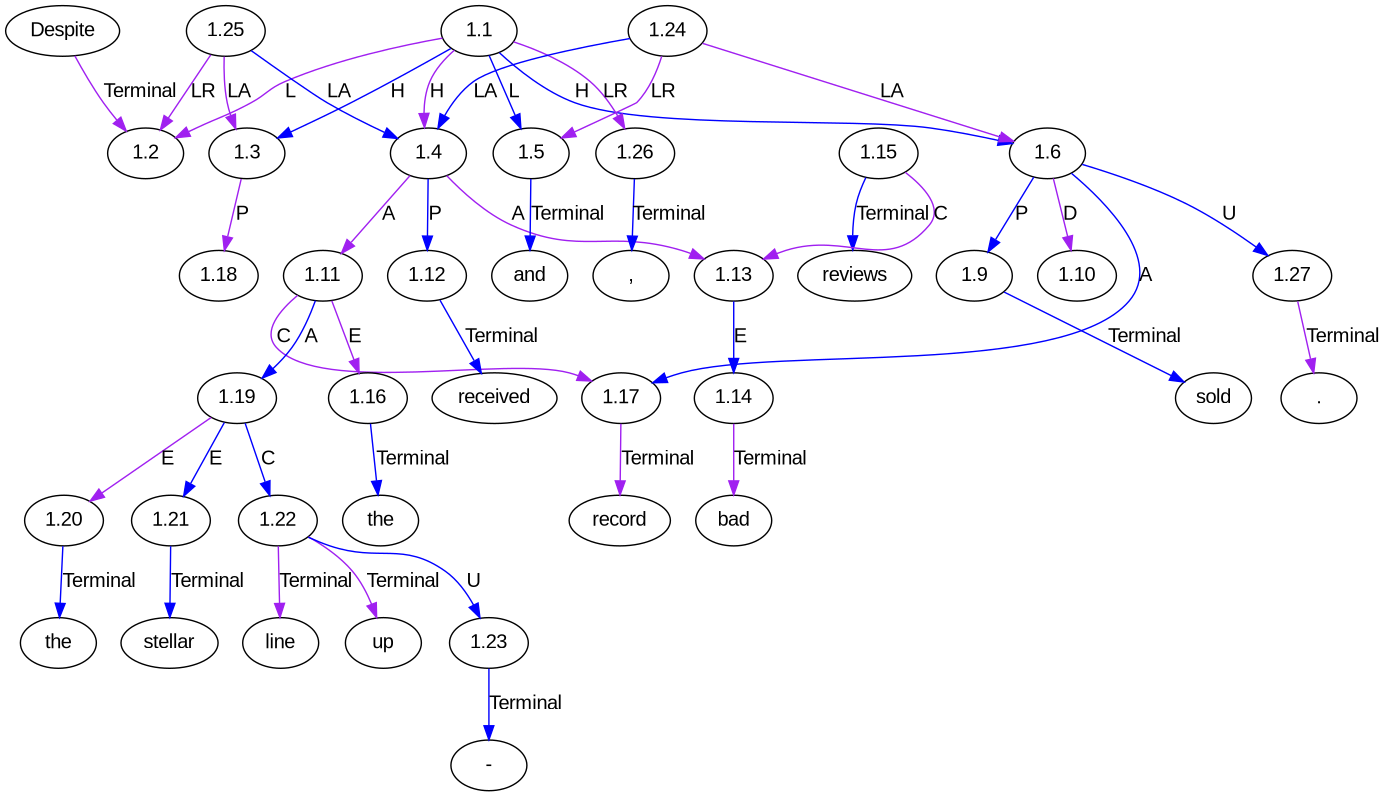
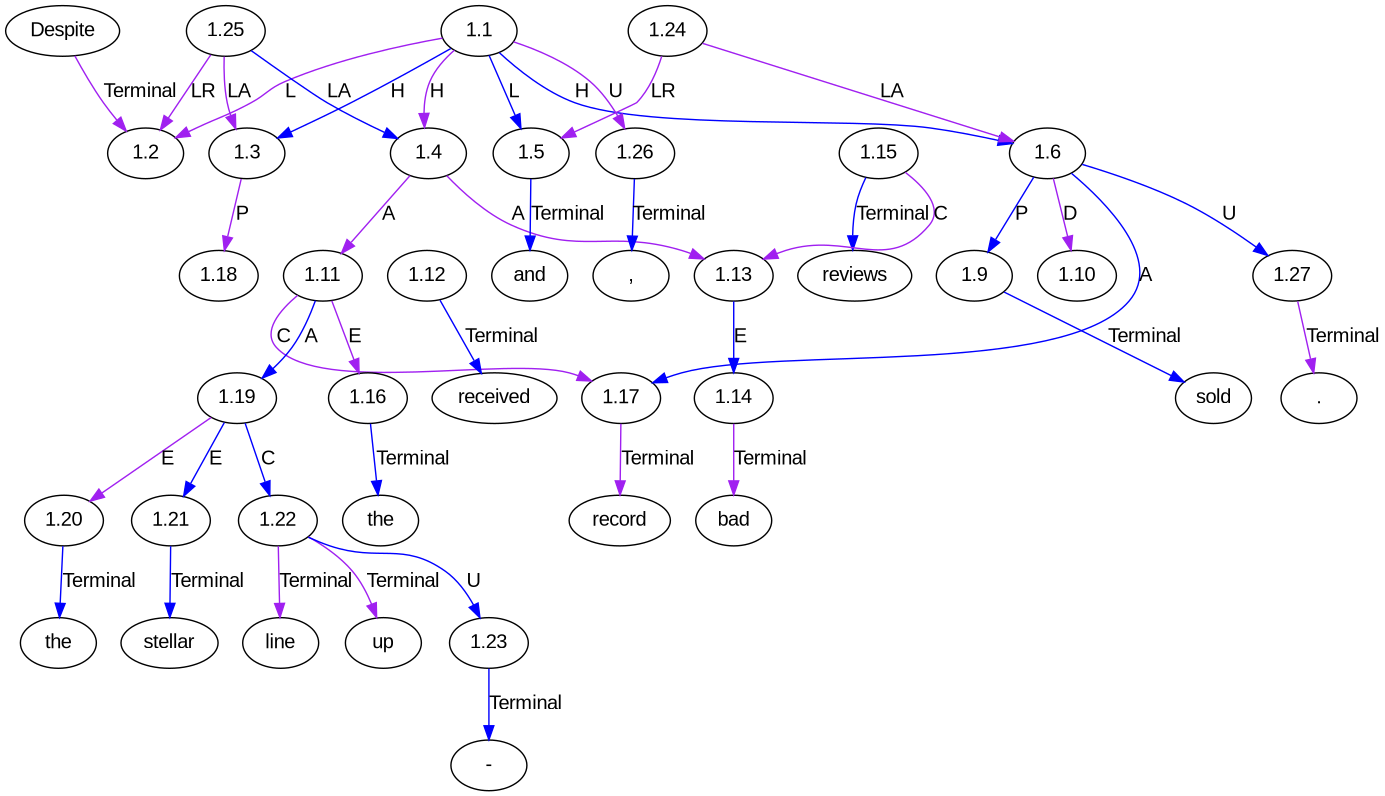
(528, 60) -> none
(616, 92) -> (616, 92)
(428, 207) -> none
